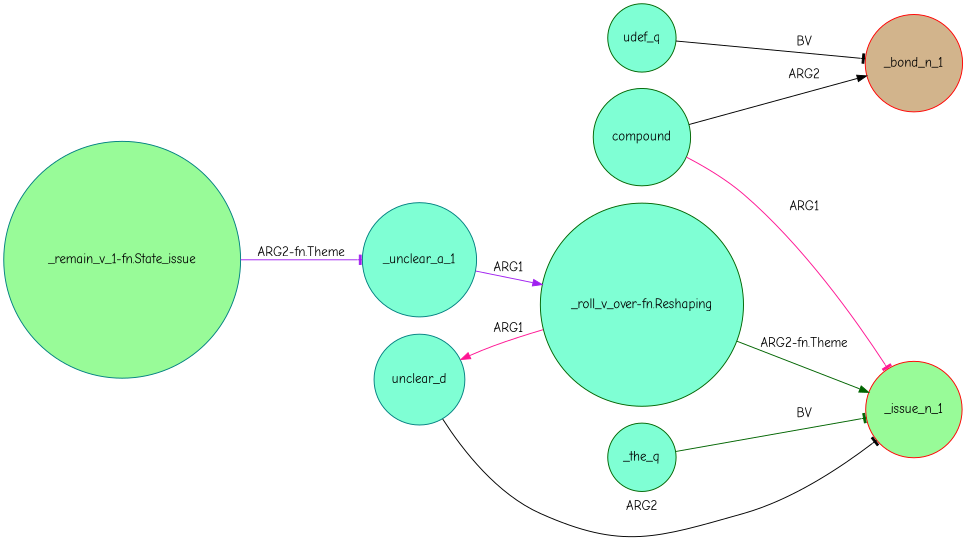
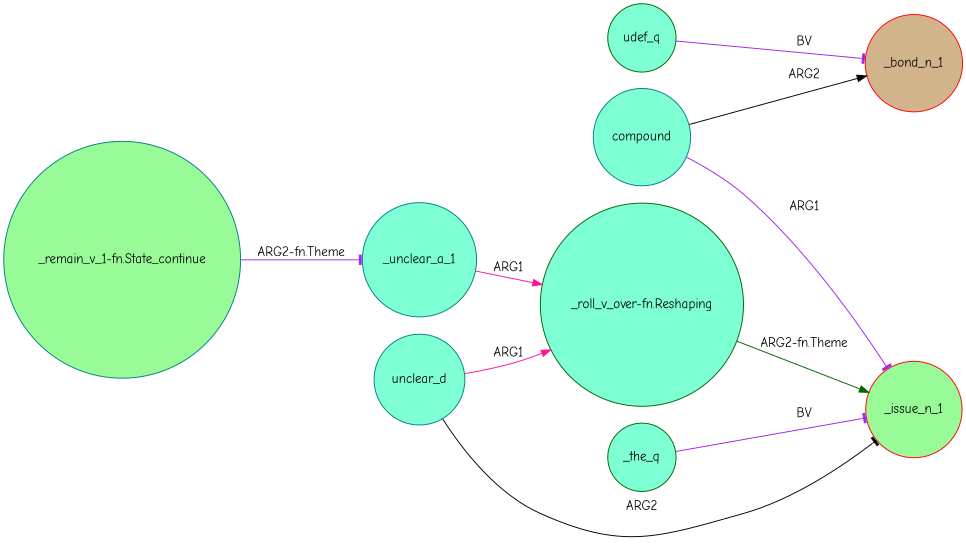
(768, 50) -> (768, 50)
(642, 137) -> (642, 137)
(798, 249) -> (798, 249)
(122, 260) -> (122, 260)
(504, 277) -> (504, 277)
(506, 341) -> (504, 366)
(769, 435) -> (769, 435)
